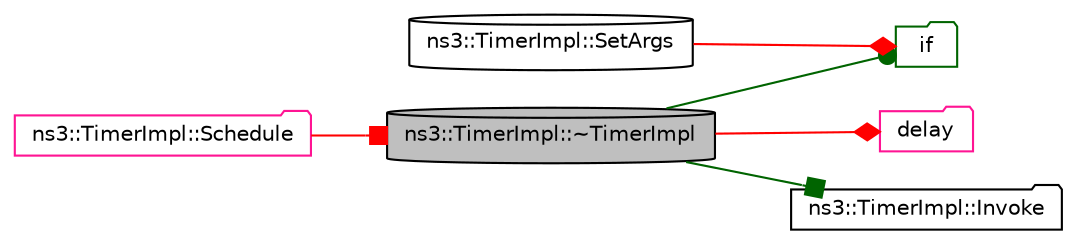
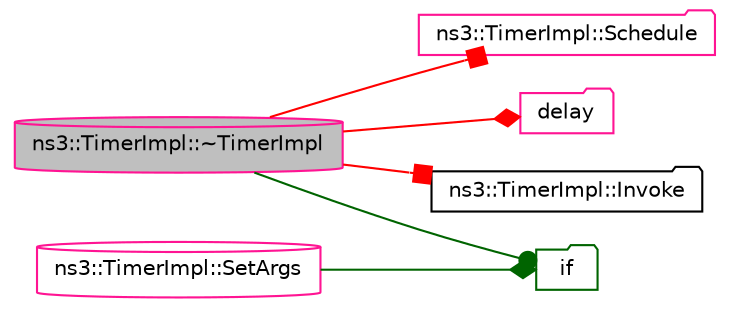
(551, 42) -> (179, 270)
(782, 45) -> (415, 270)
(338, 136) -> (367, 88)
(551, 136) -> (179, 145)
(744, 174) -> (376, 169)
